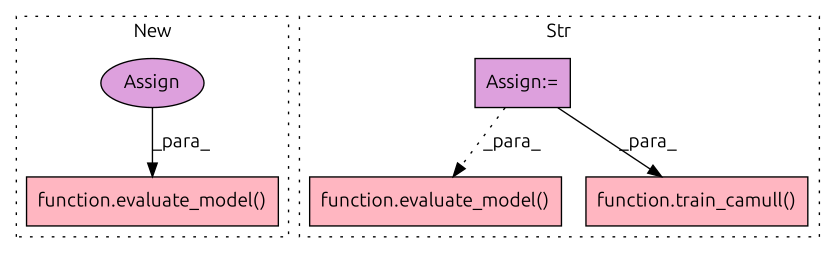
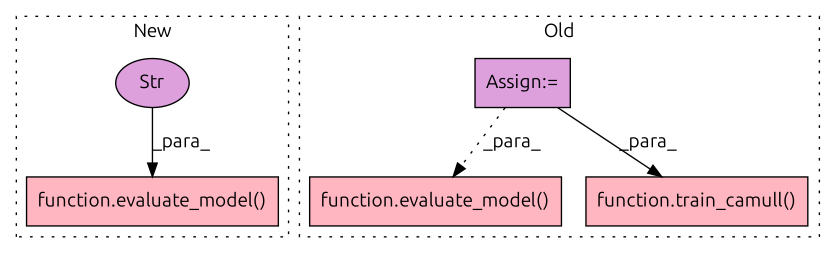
(559, 32) -> (559, 32)
(152, 83) -> (152, 83)
